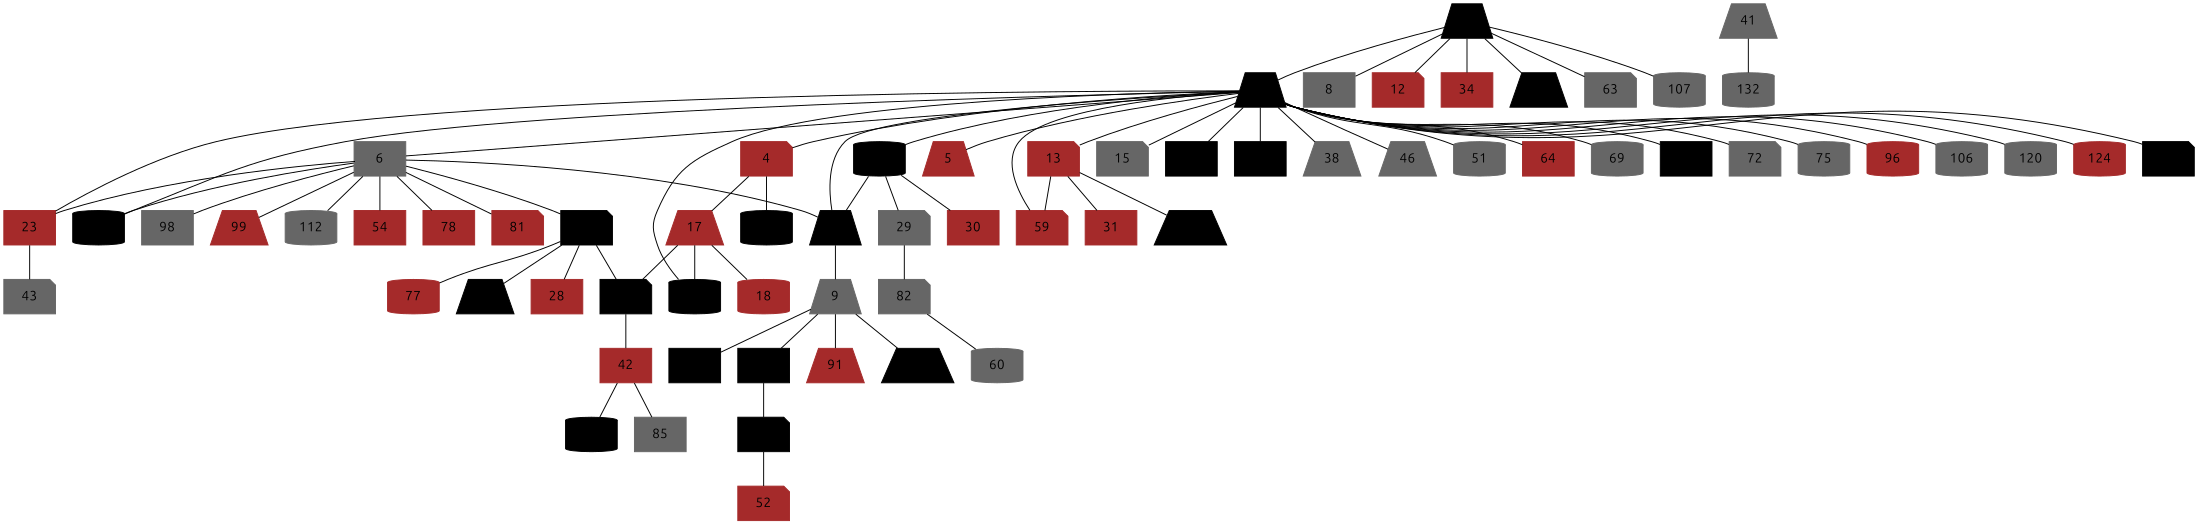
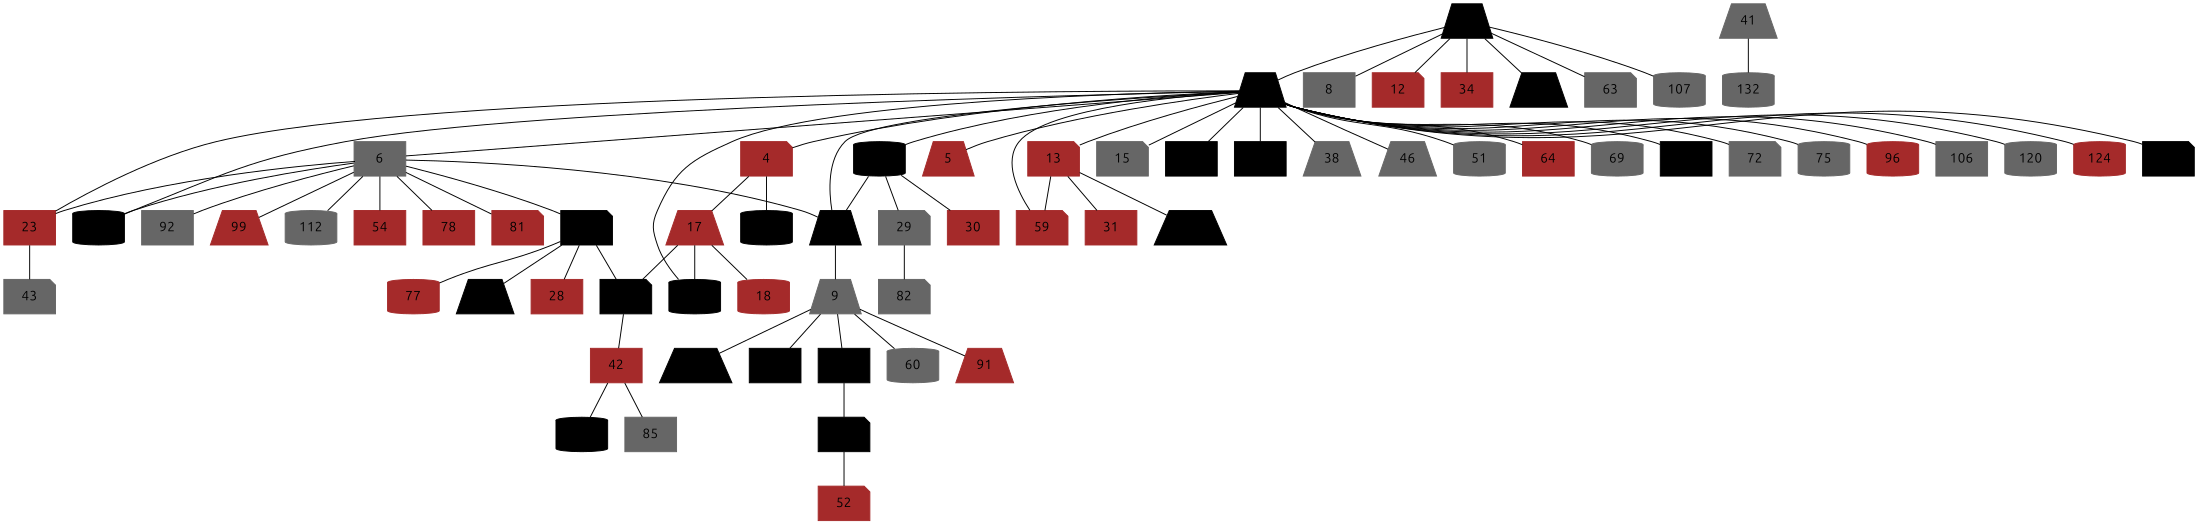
(1962, 159) -> (1962, 159)
(167, 228) -> (167, 228)
(951, 332) -> (875, 331)
